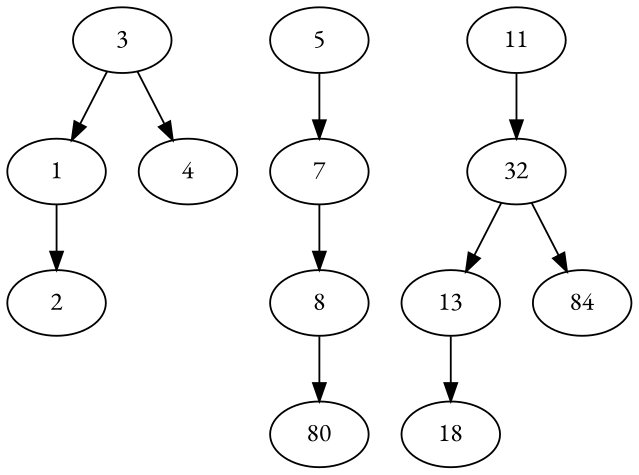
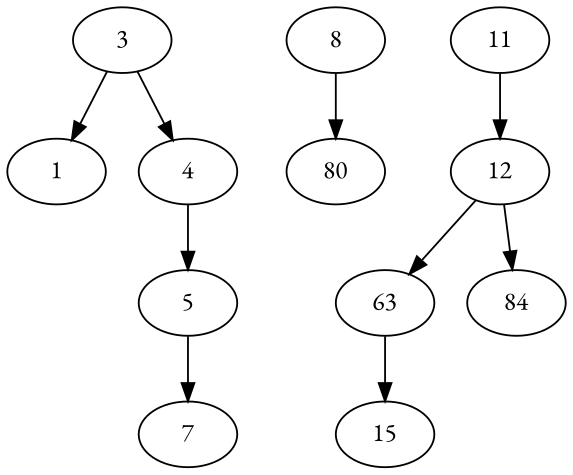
(516, 172) -> (500, 172)
none -> (188, 228)
(319, 228) -> none
(57, 303) -> none
(451, 303) -> (385, 303)
(451, 434) -> (385, 434)
